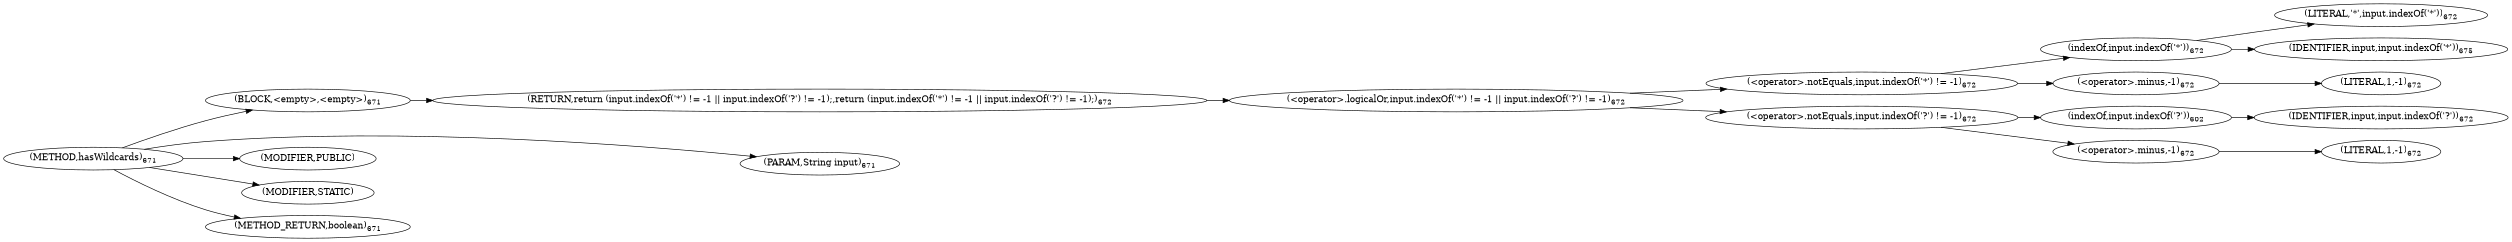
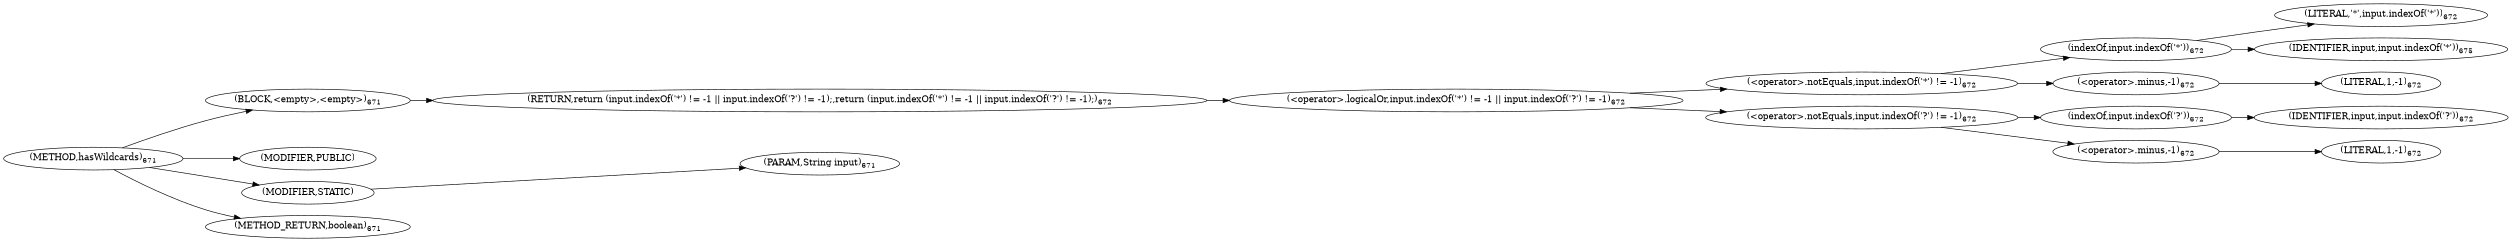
(2197, 117) -> (2197, 117)
(447, 137) -> (555, 179)
